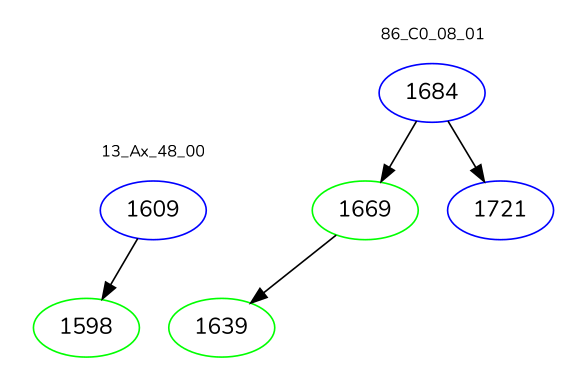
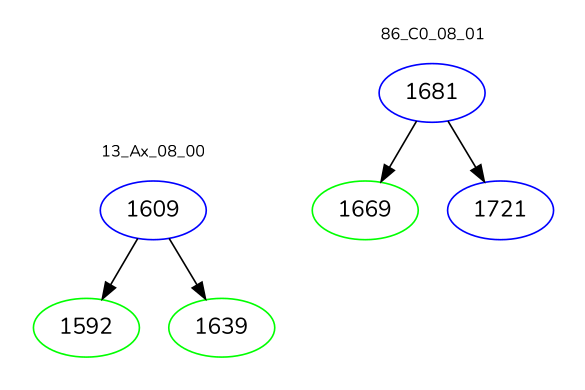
(432, 93) -> (432, 93)
(153, 152) -> (153, 152)
(300, 264) -> (183, 262)
(86, 328) -> (86, 328)
